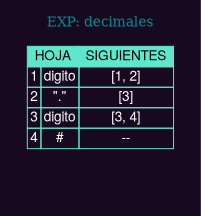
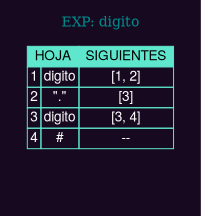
(100, 23) -> (100, 23)
